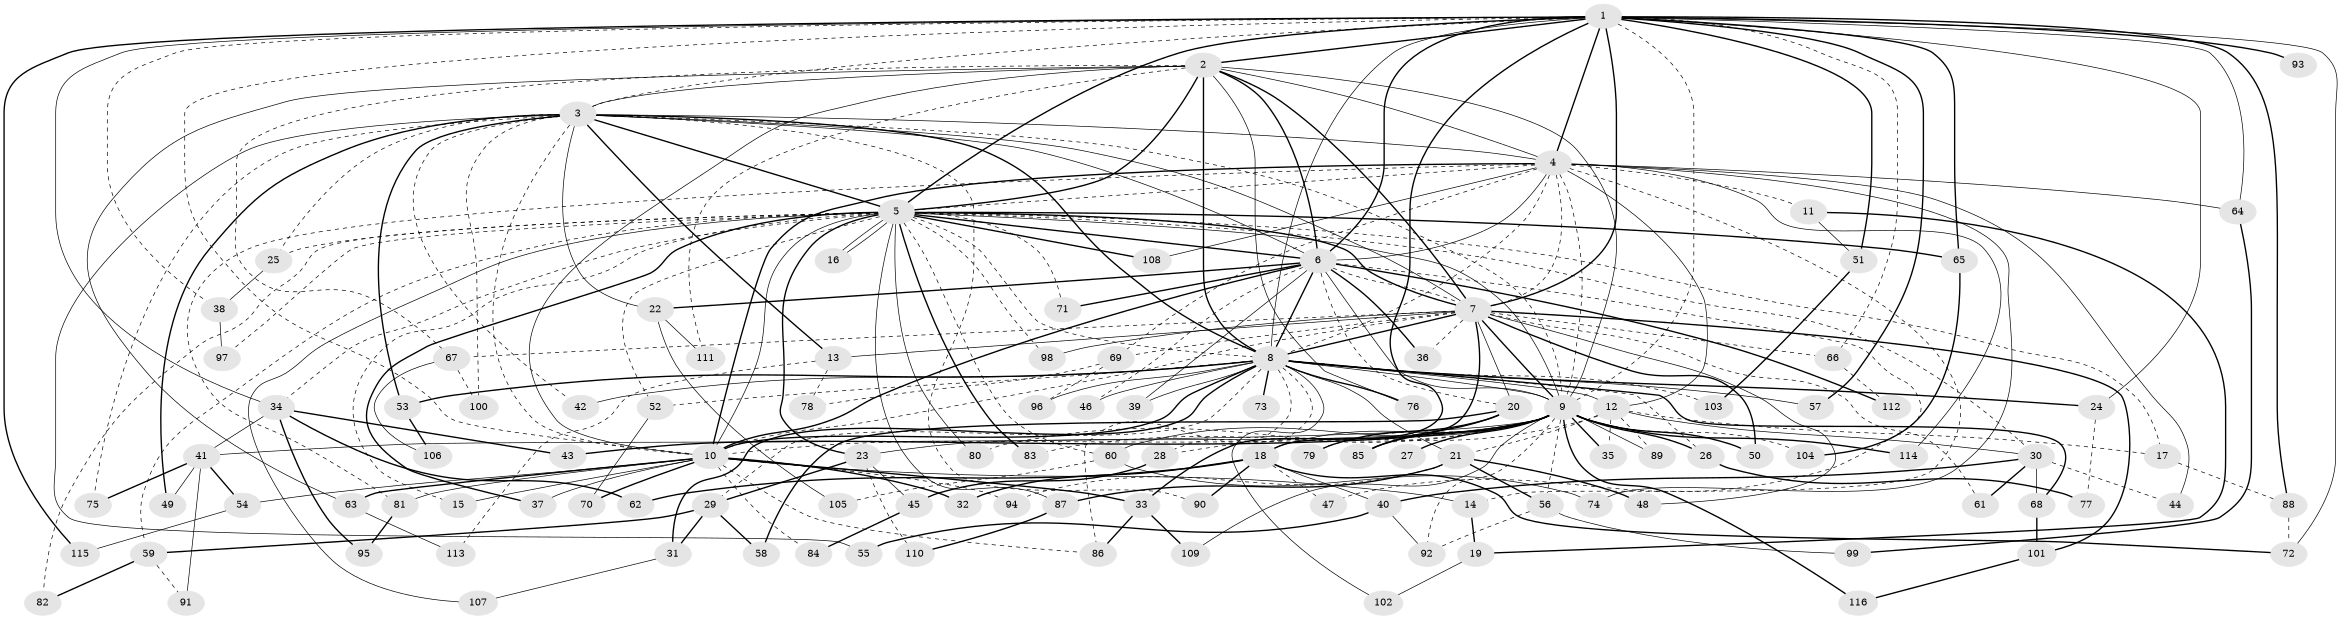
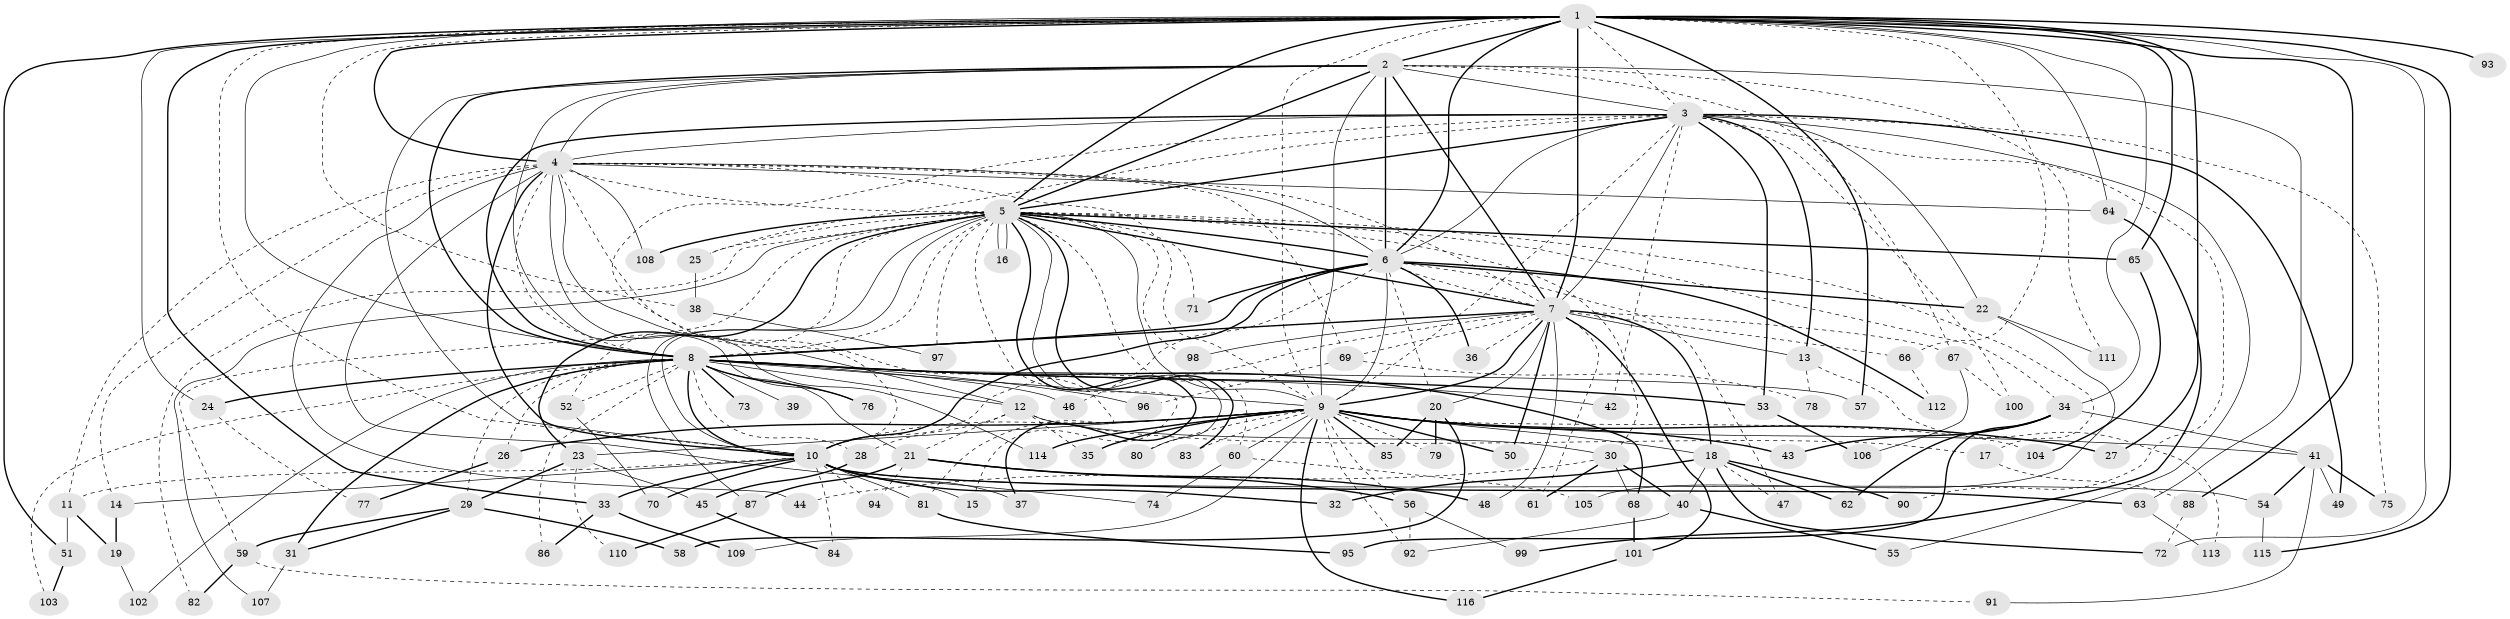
none -> (2175, 55)
(1251, 315) -> none
(1657, 456) -> none
(894, 533) -> (437, 472)
